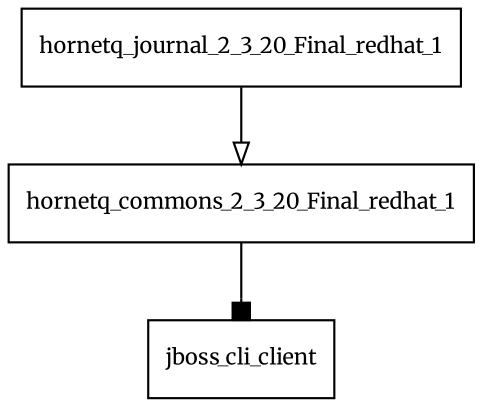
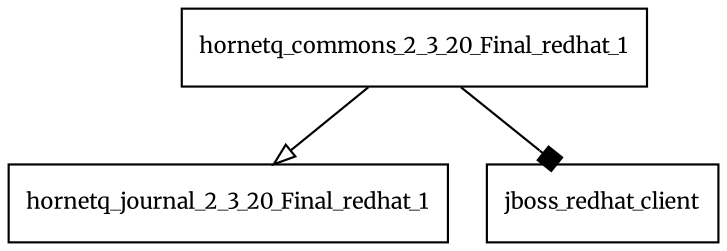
(241, 115) -> (330, 119)
(241, 359) -> (603, 203)
